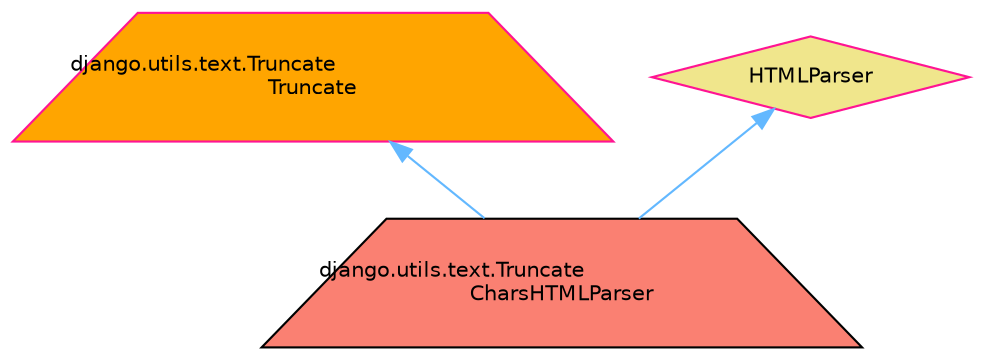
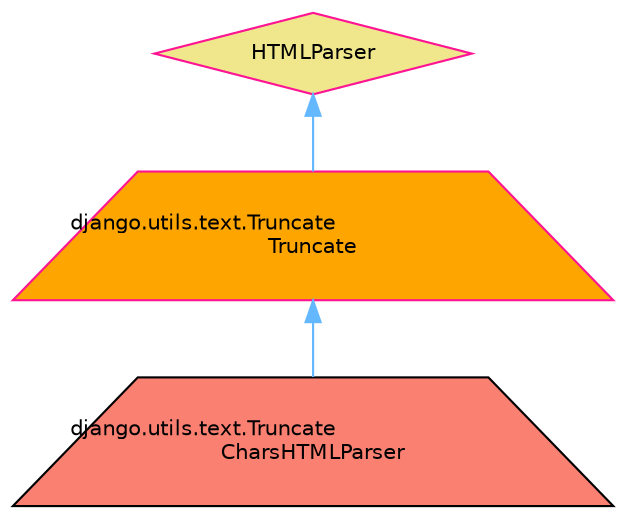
(698, 171) -> (313, 144)
